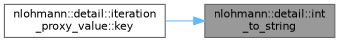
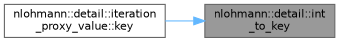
(270, 21) -> (270, 21)
